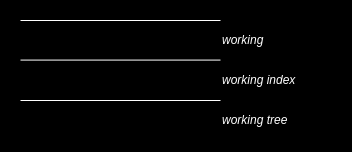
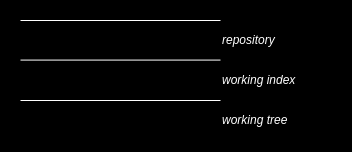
(244, 41) -> (255, 41)
